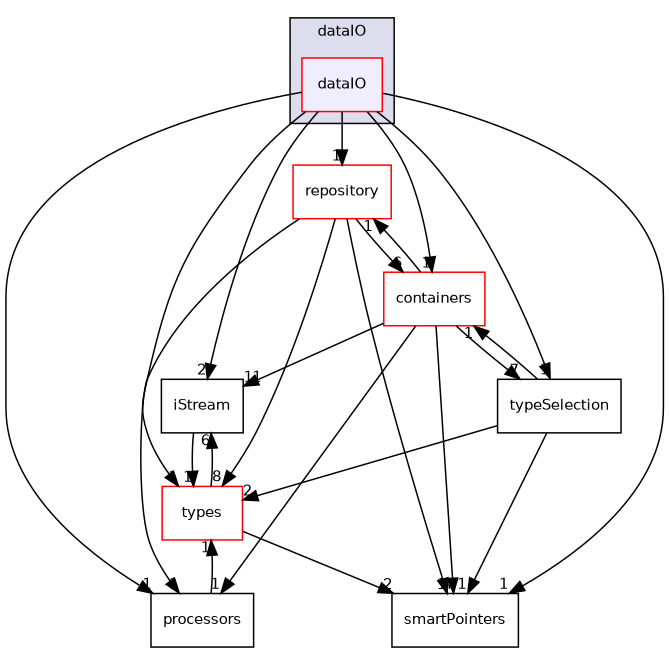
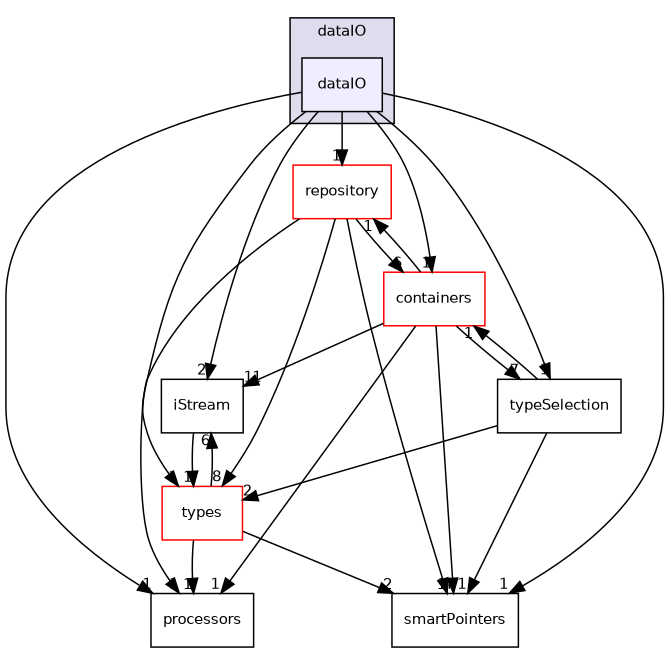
(342, 85) -> (342, 85)
(212, 574) -> (192, 559)
